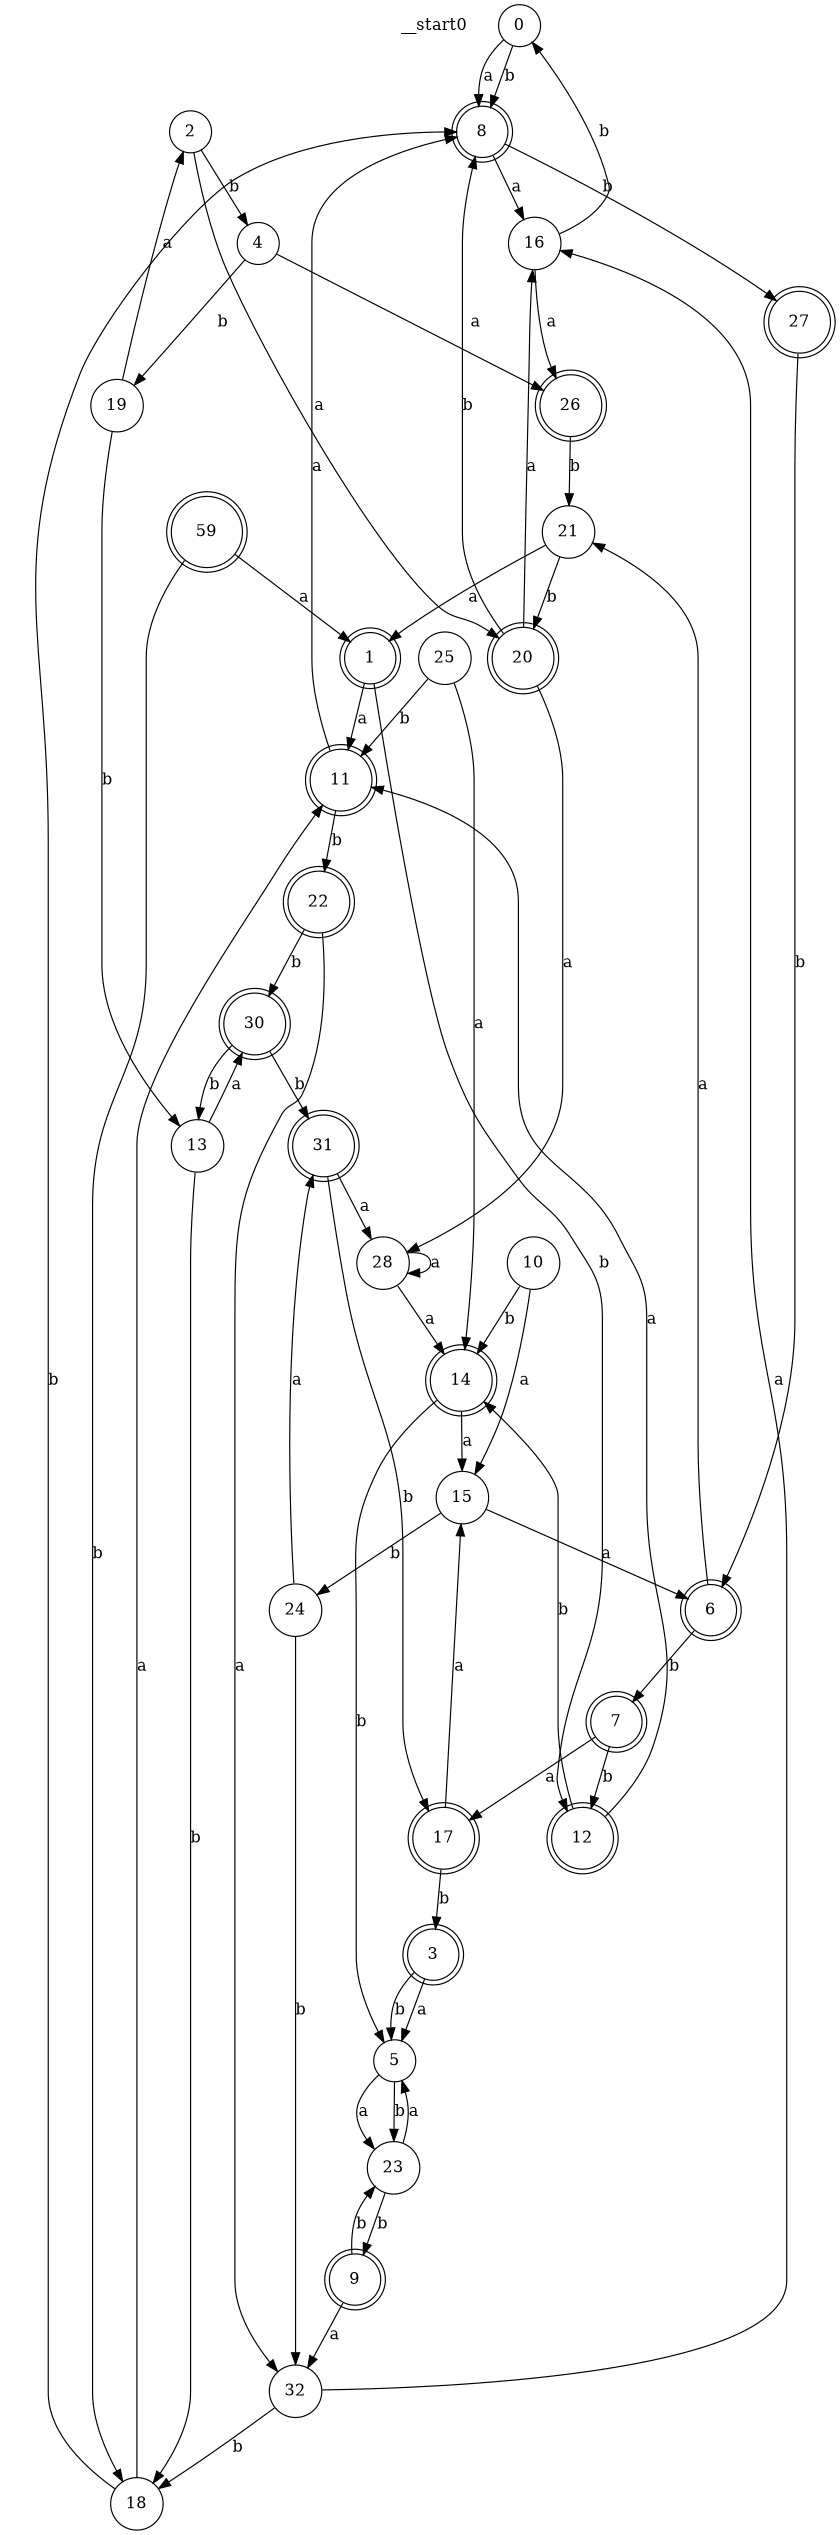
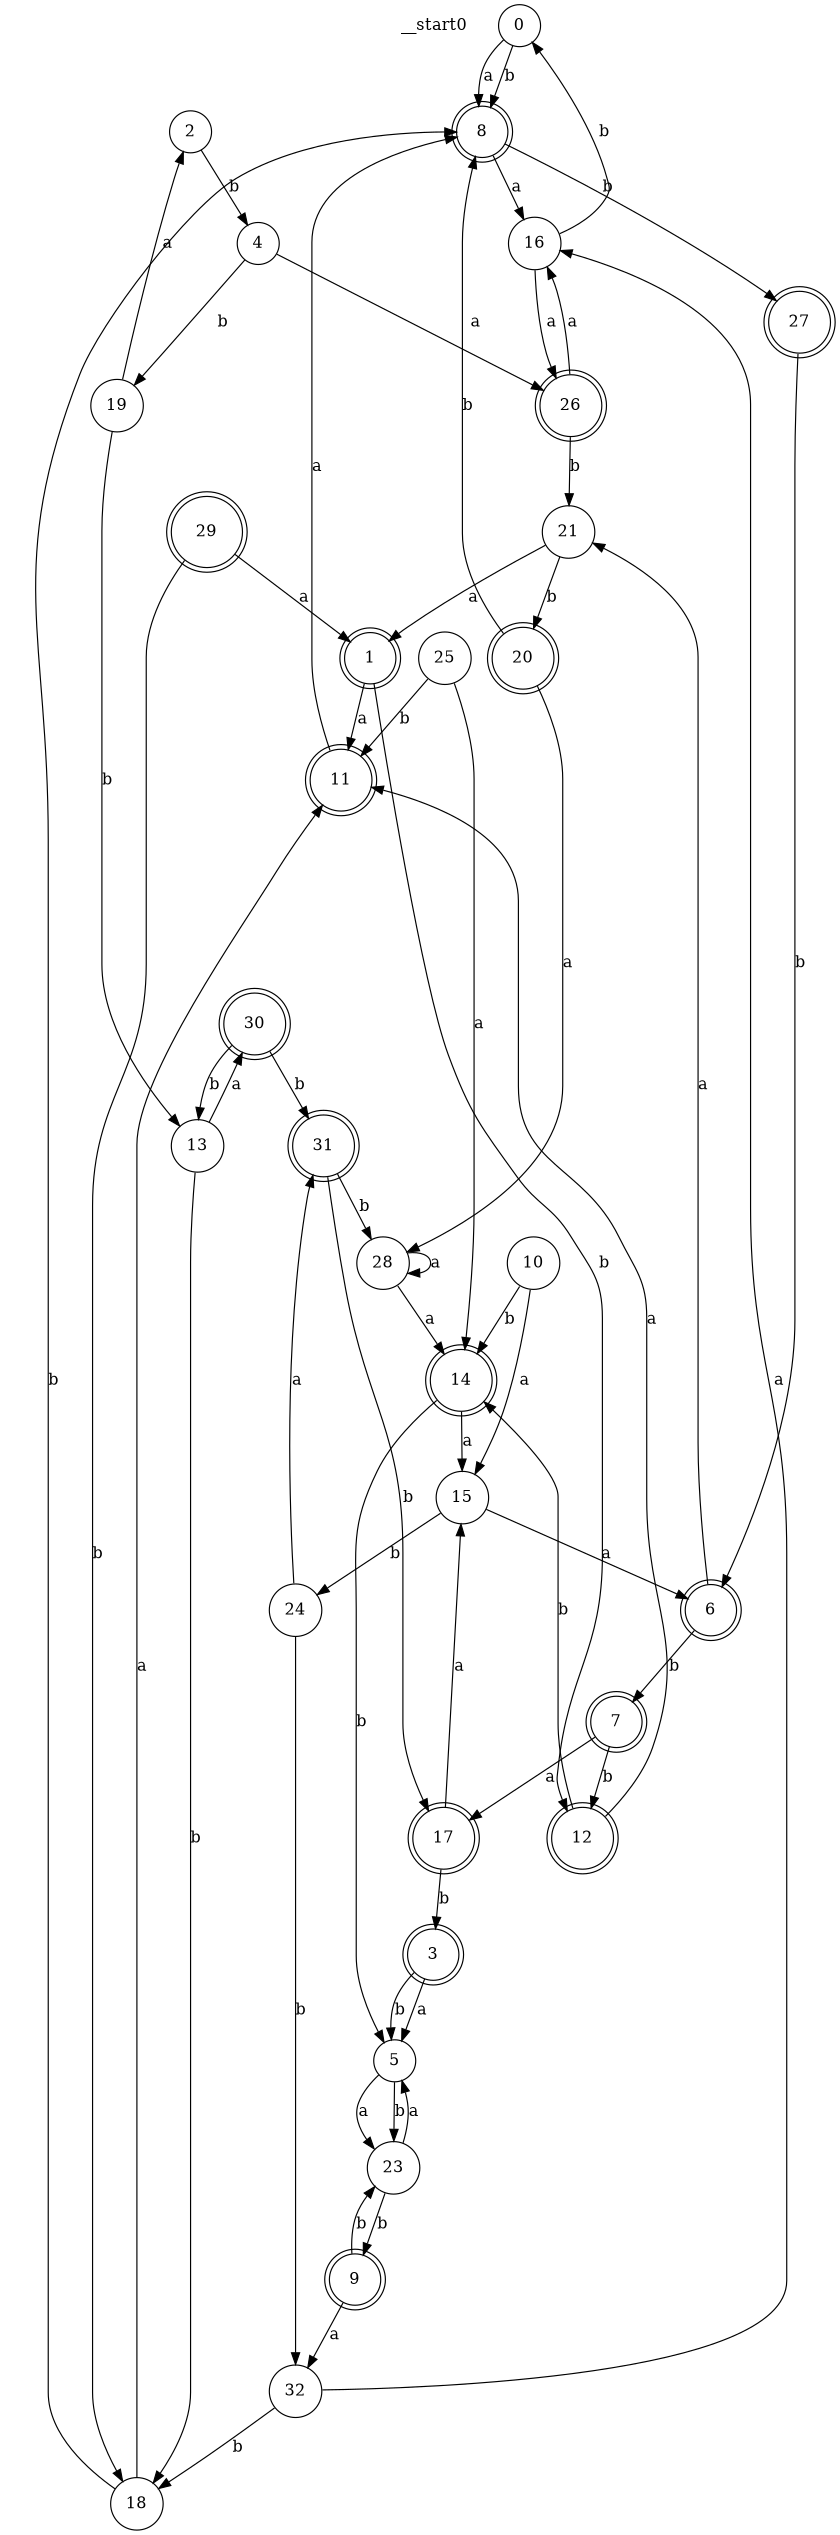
(304, 418) -> none
(527, 454) -> (564, 325)
(207, 532) -> (207, 532)
(319, 902) -> none
(365, 1207) -> (365, 1207)
